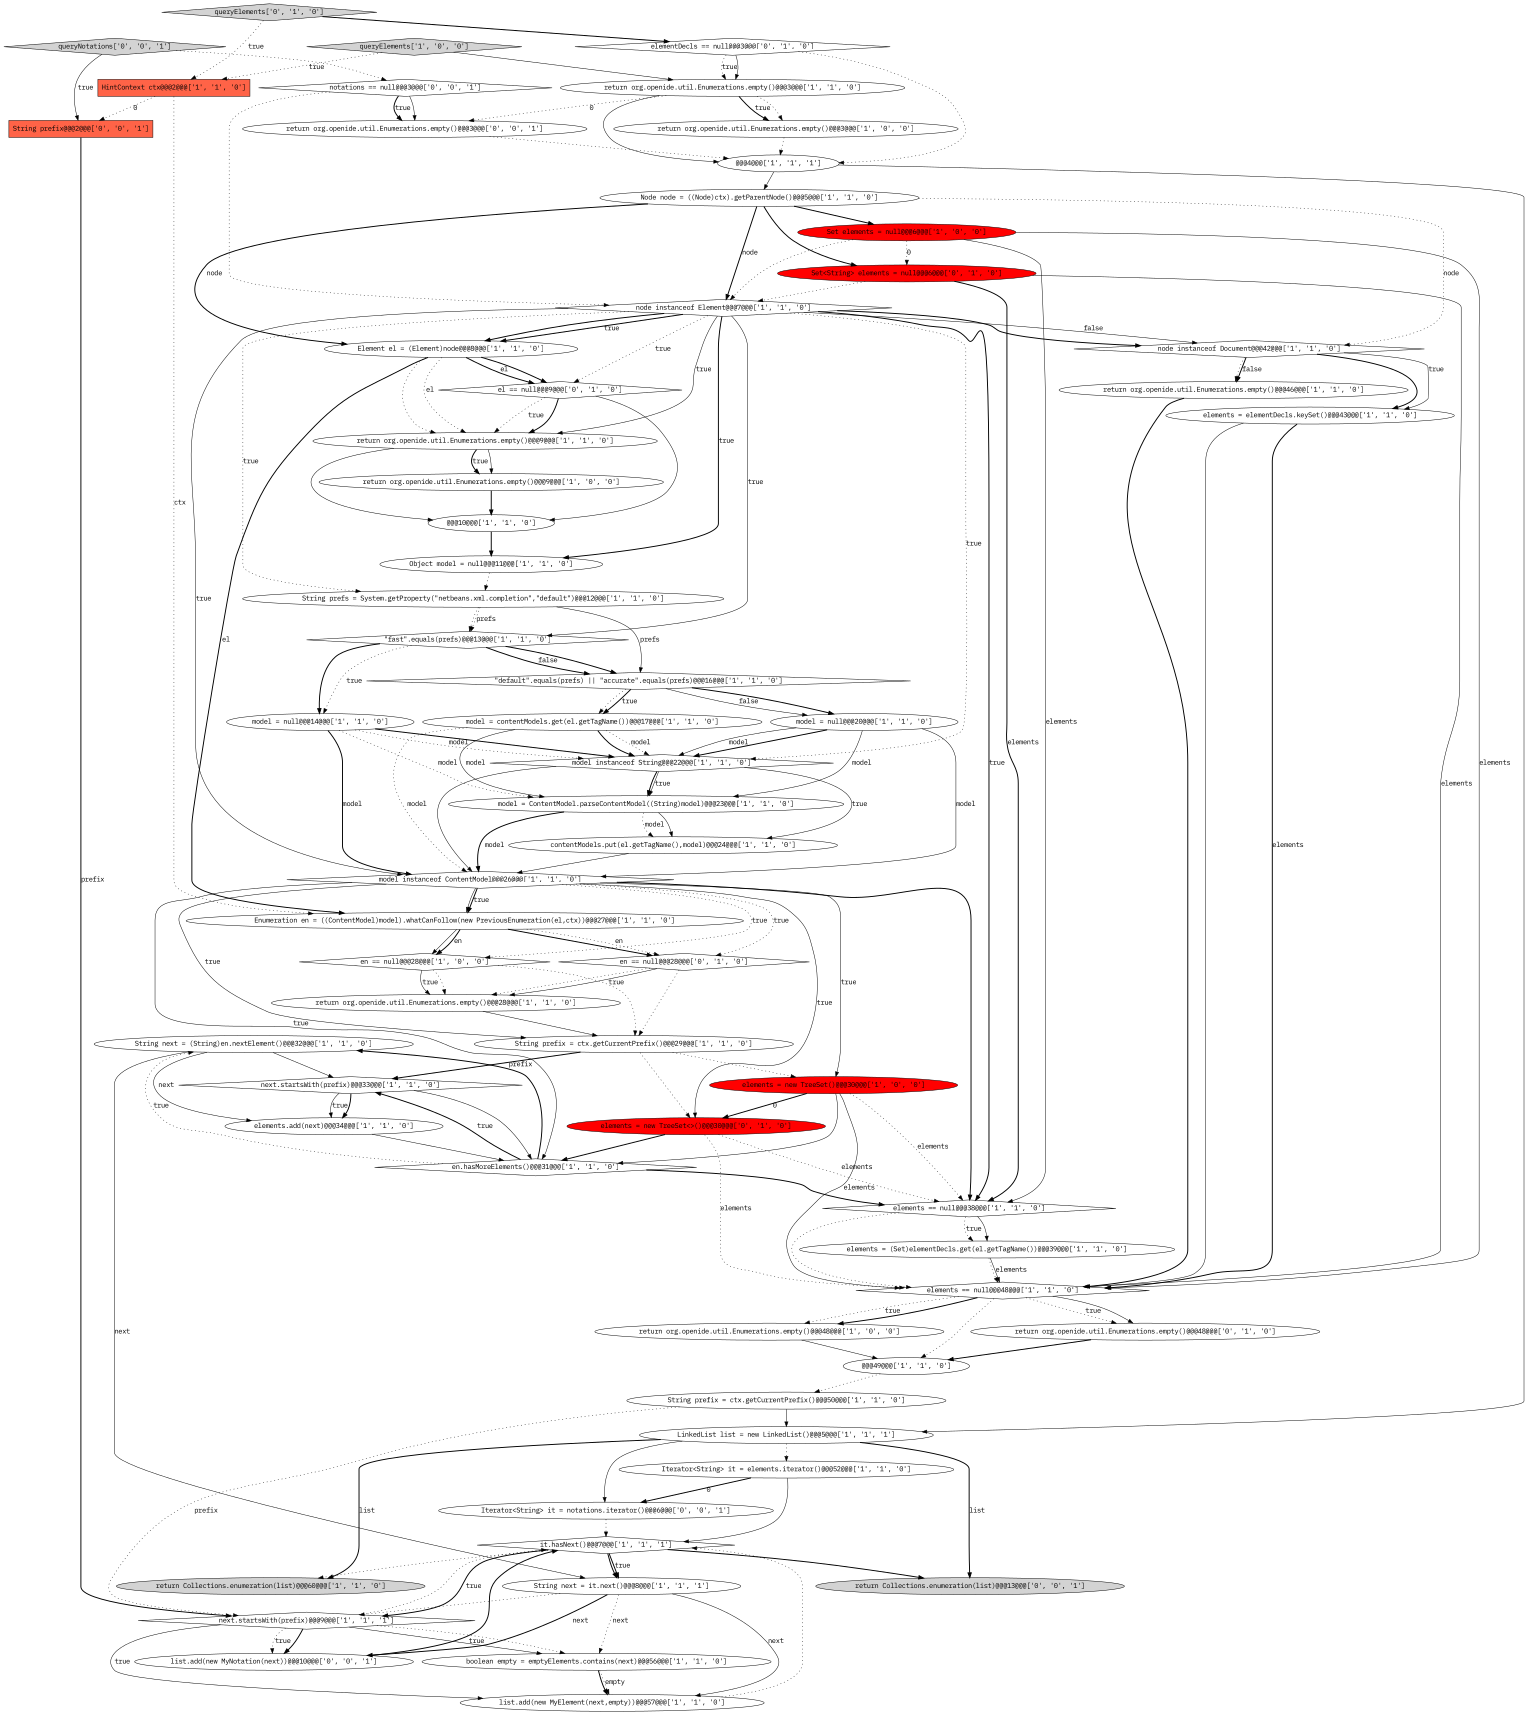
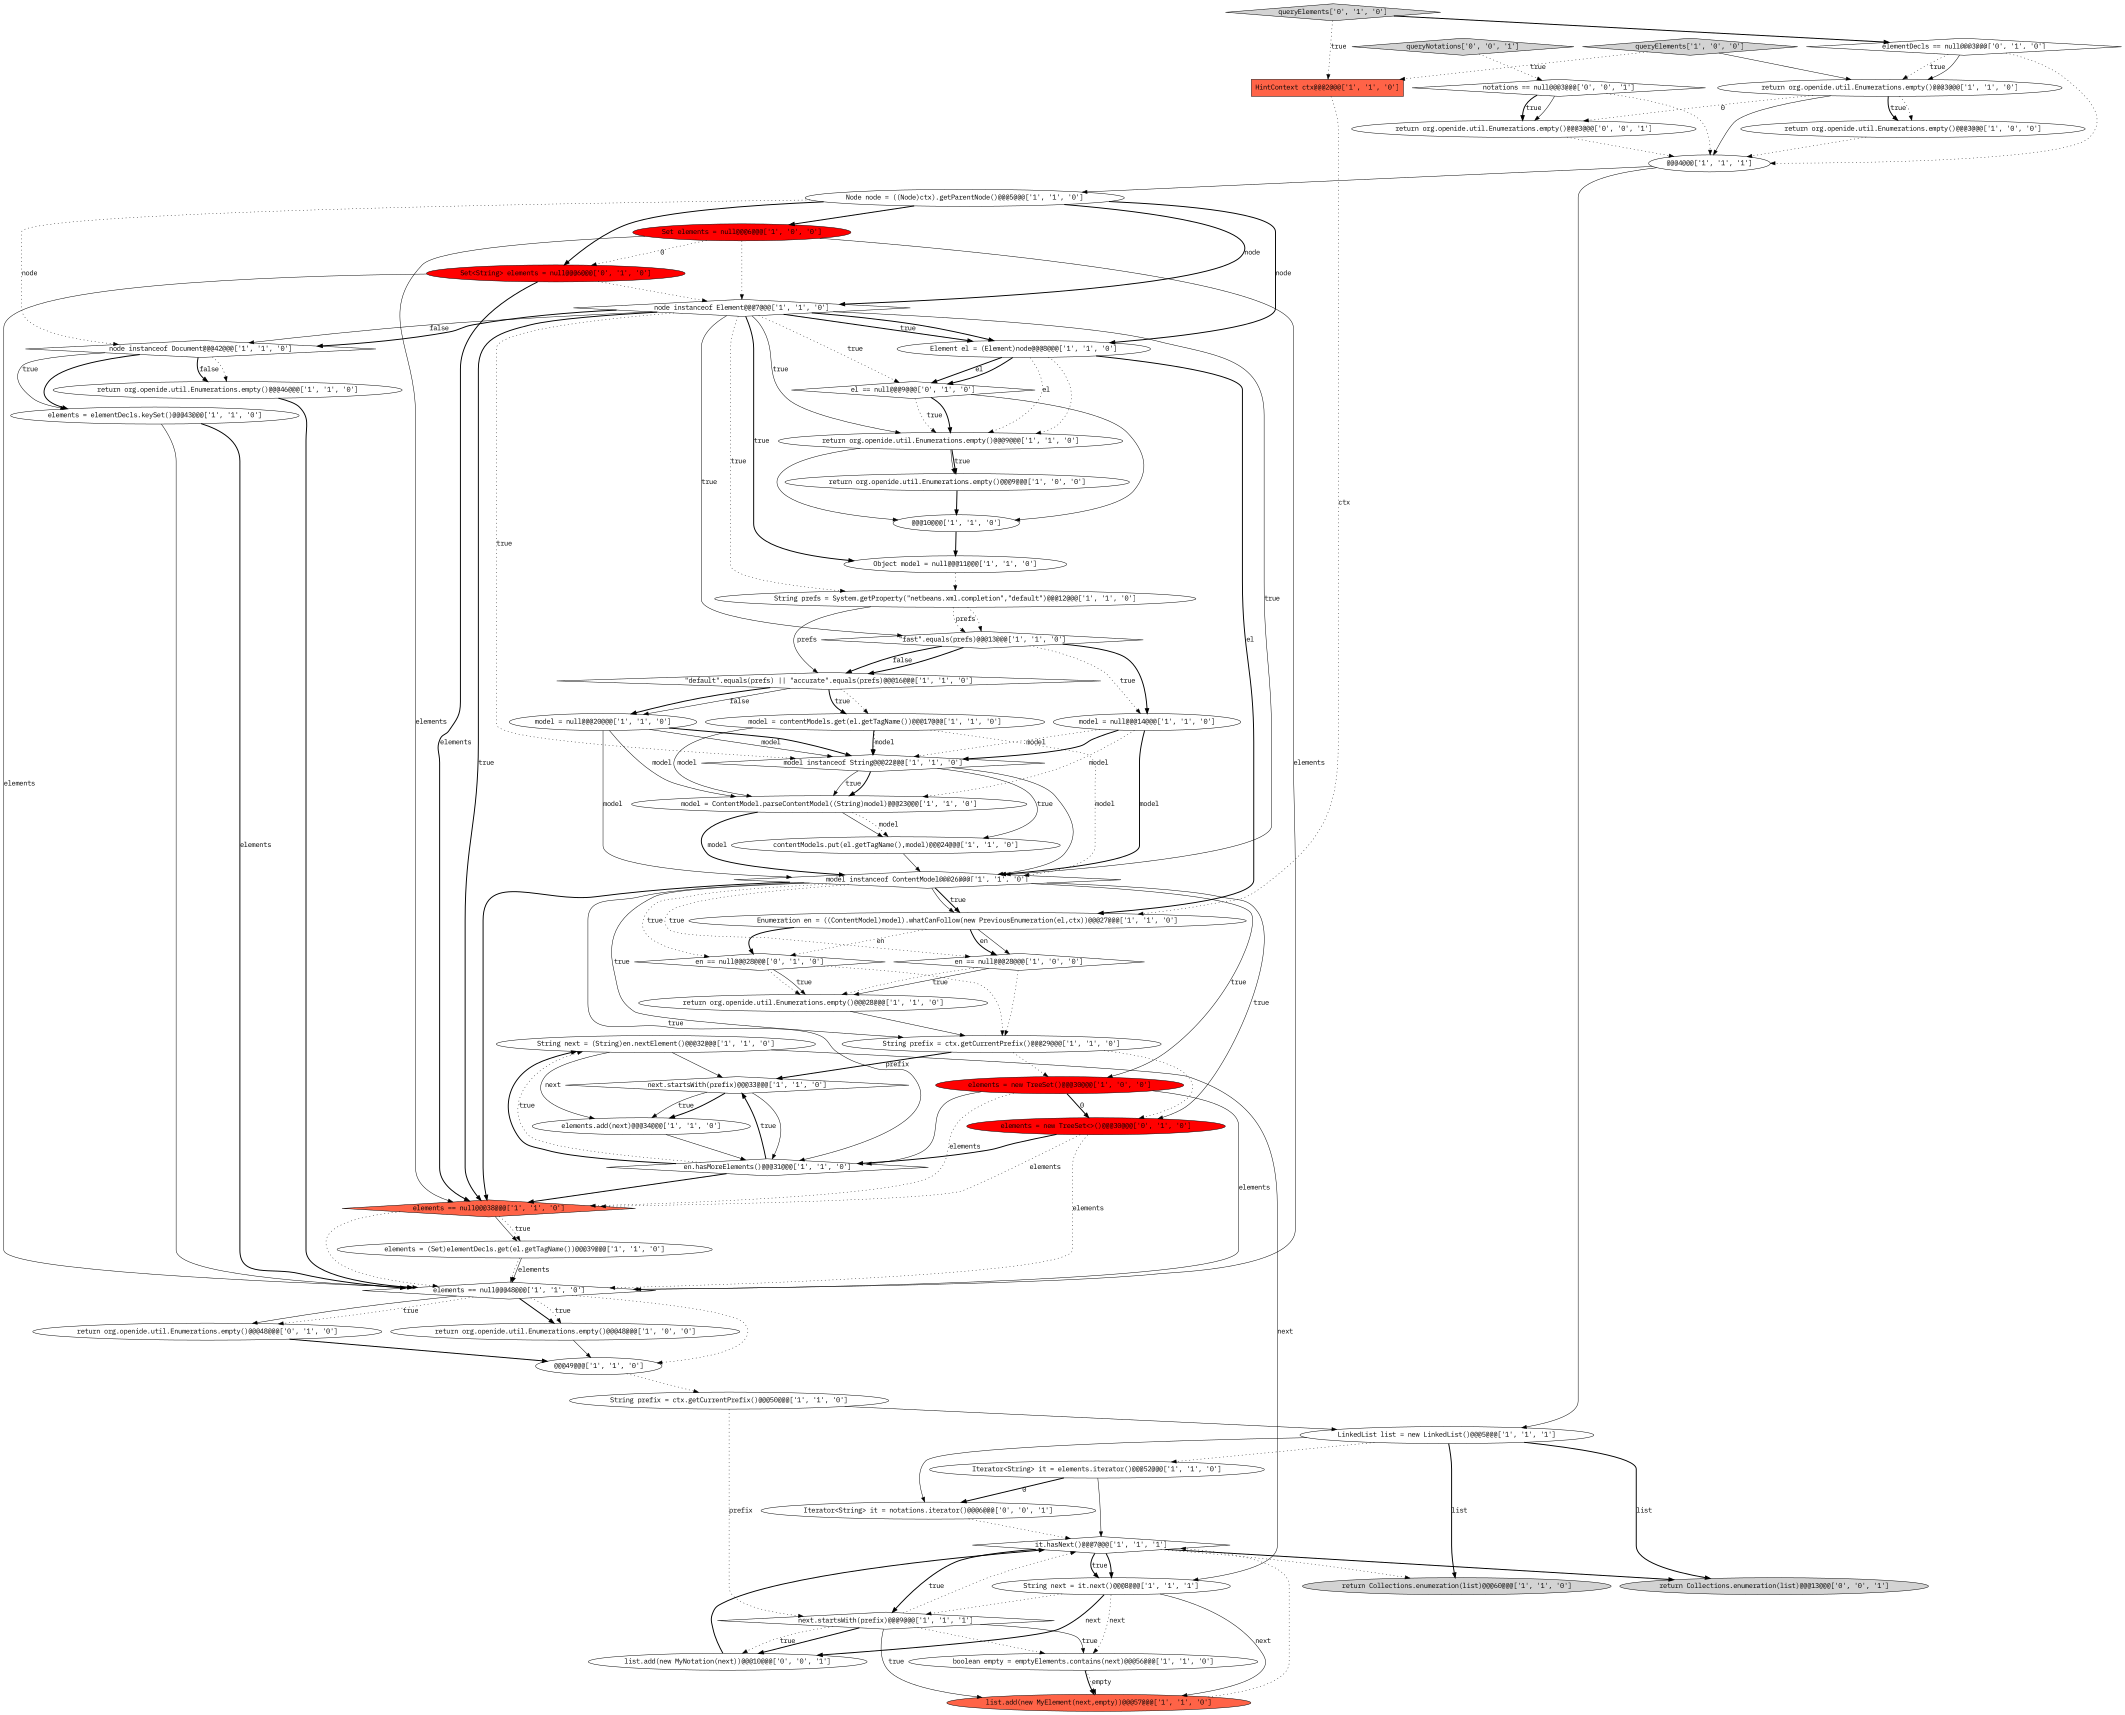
(81, 129) -> none
(286, 288) -> (1671, 106)
(969, 1208) -> (489, 1208)
(612, 1703) -> (1099, 1703)
